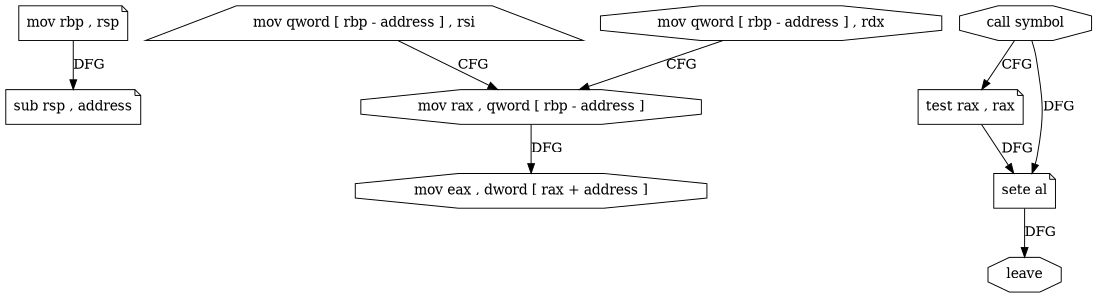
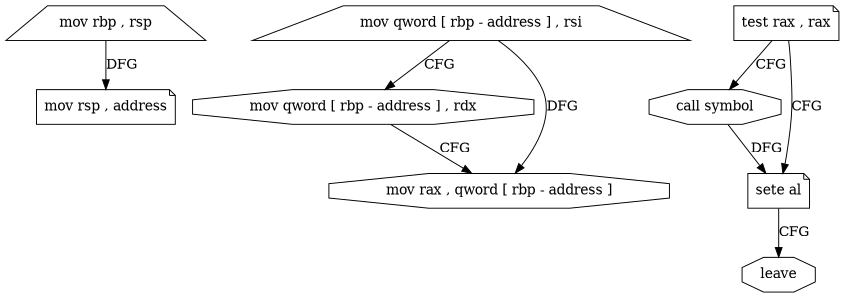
(73, 23) -> (106, 23)
(1001, 61) -> (754, 61)
none -> (421, 62)
(473, 65) -> (562, 107)
(73, 107) -> (106, 107)
(1017, 149) -> (807, 107)
(531, 191) -> none
(1041, 233) -> (794, 233)
